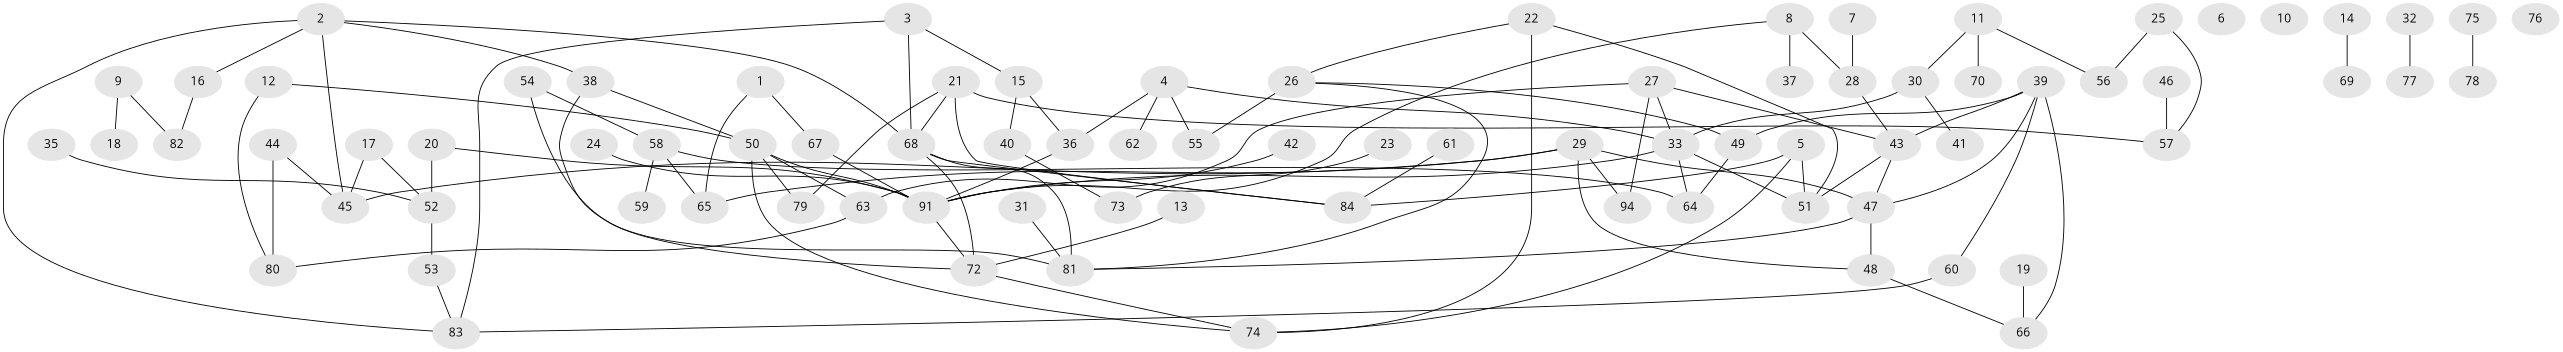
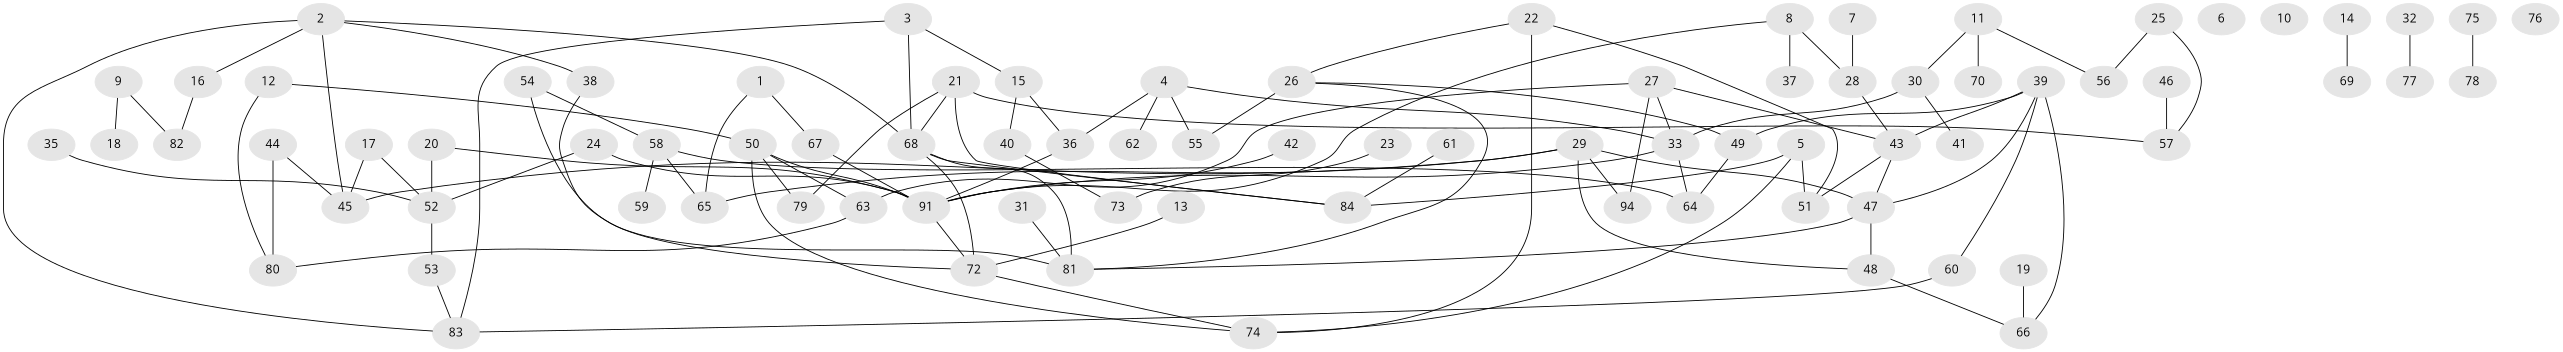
(672, 113) -> none
none -> (528, 170)
(1747, 179) -> none
